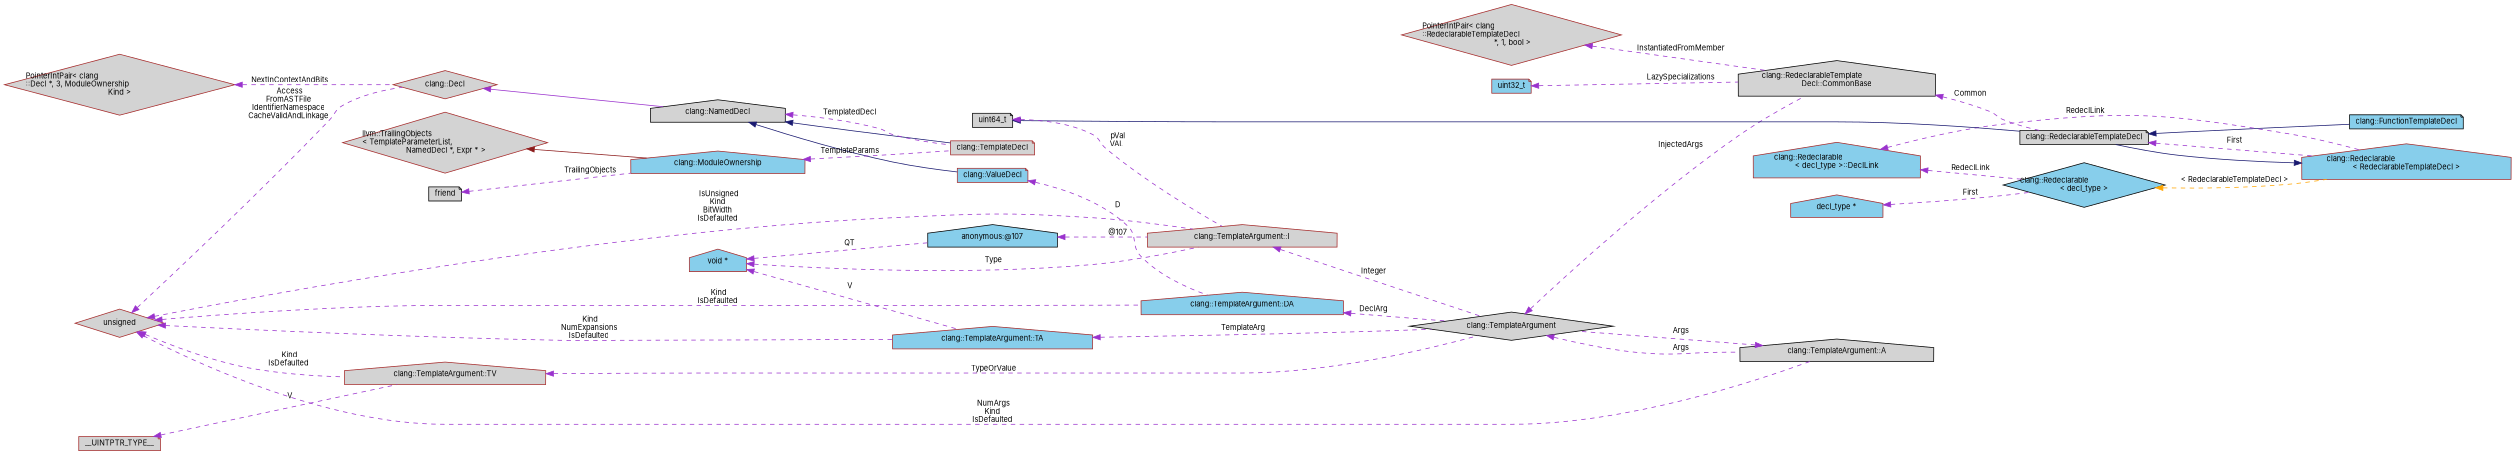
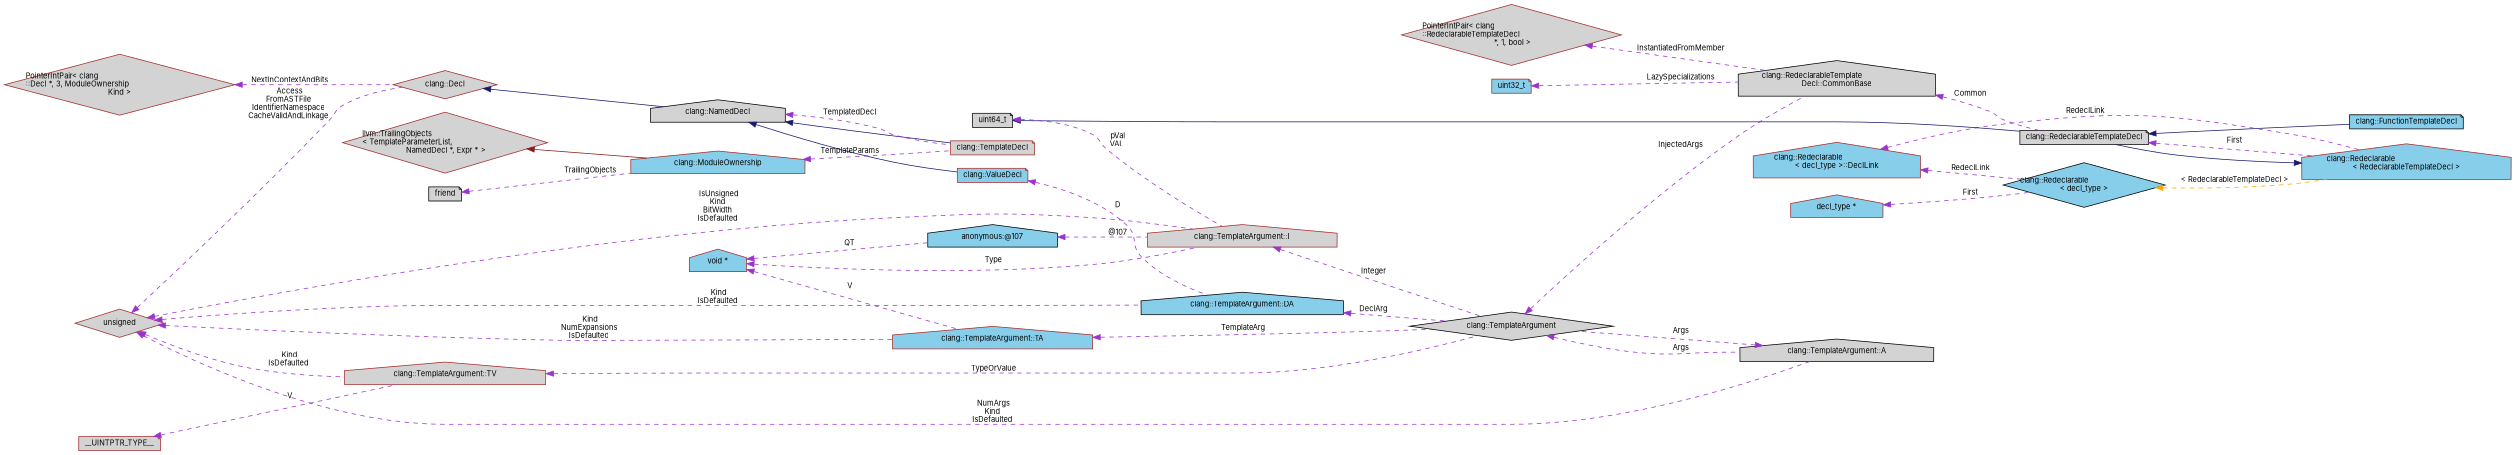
(577, 98) -> (577, 98)
(1242, 305) -> (1242, 305)
